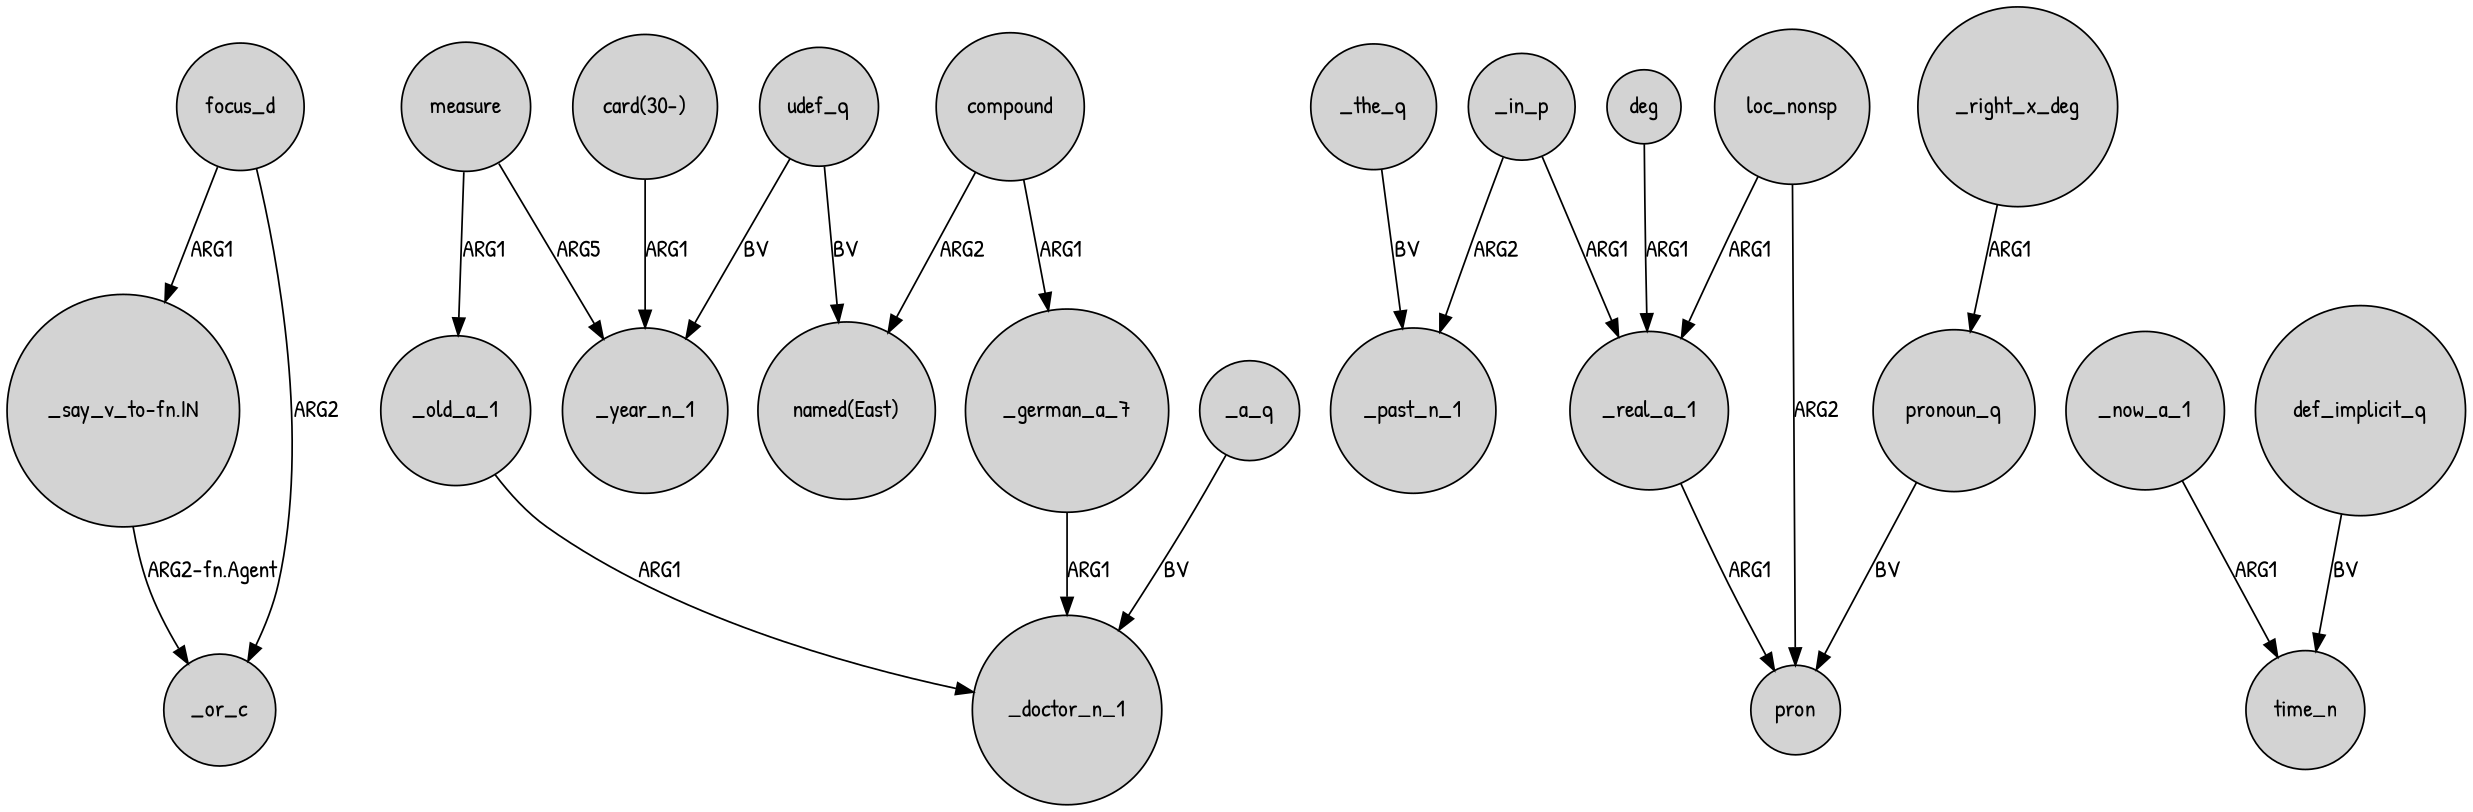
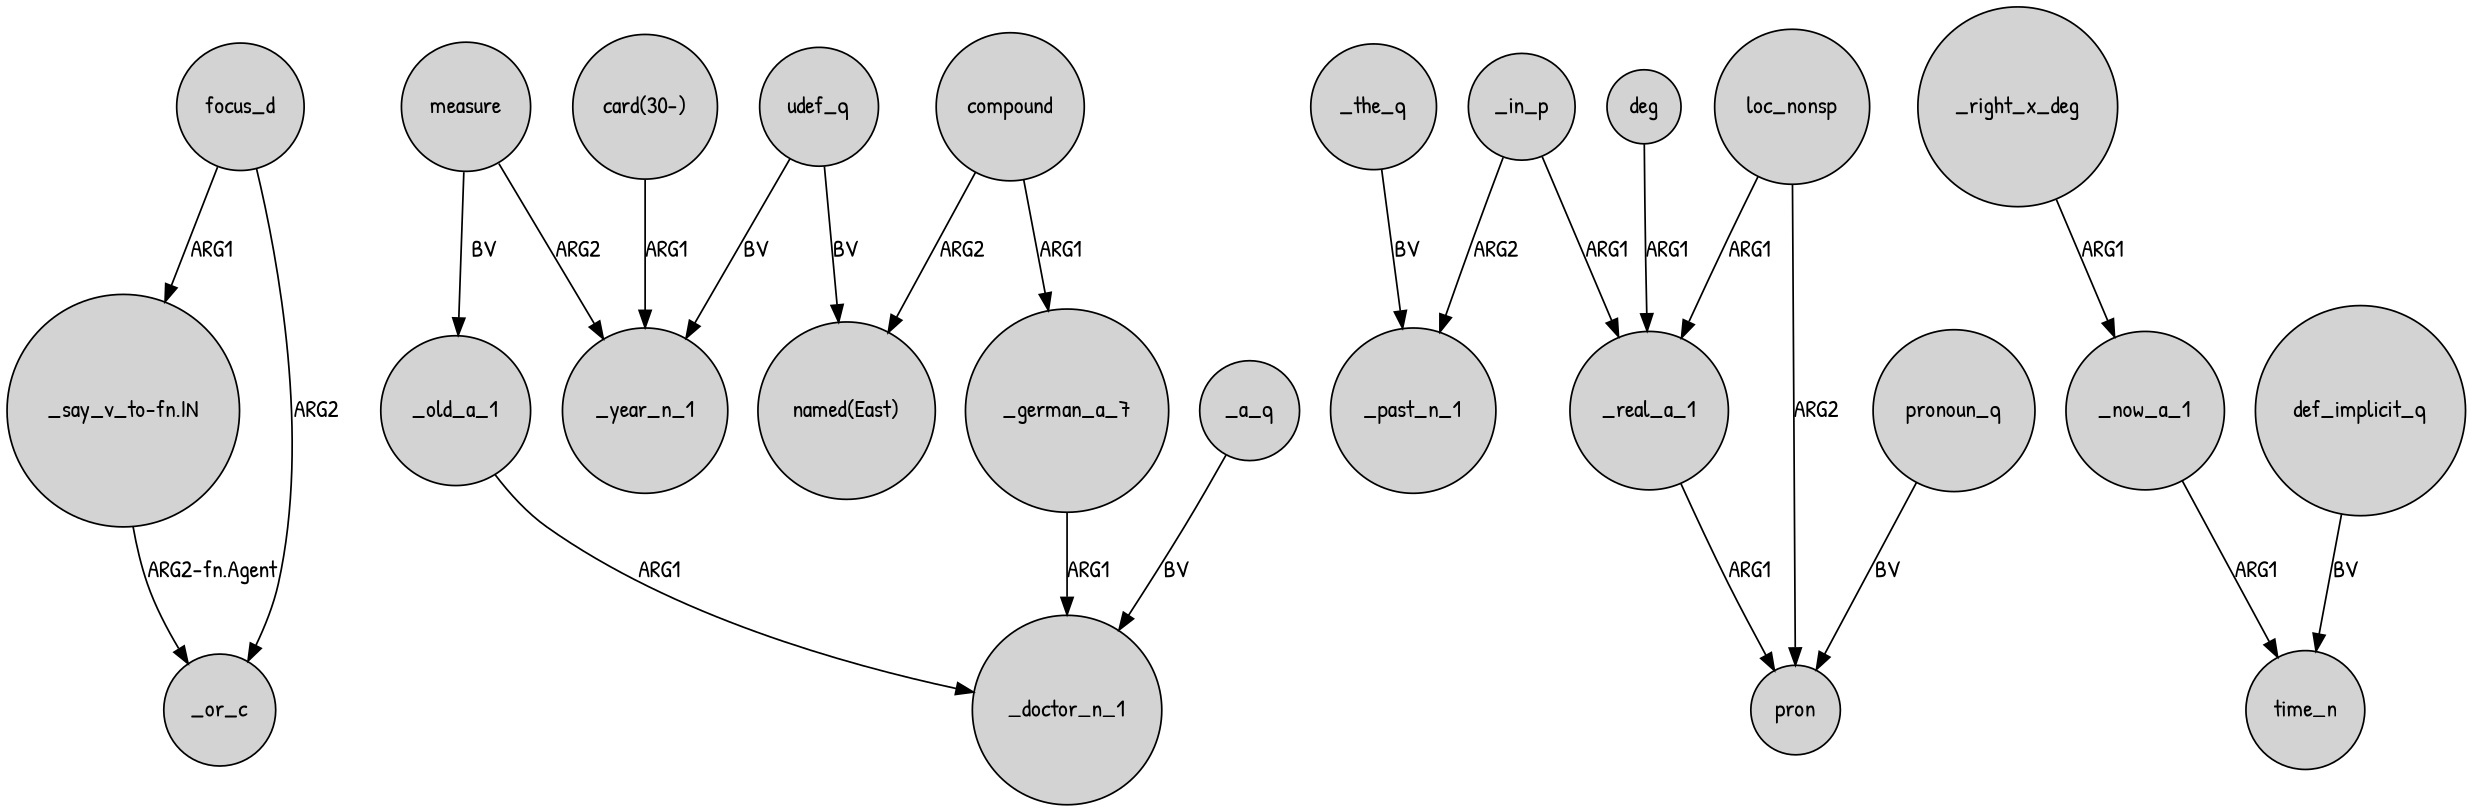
(484, 250) -> (484, 250)
(579, 250) -> (579, 250)
(1986, 259) -> (2082, 260)
